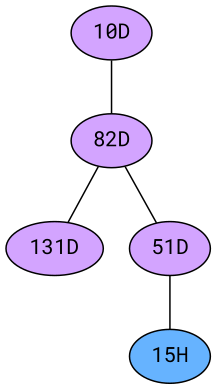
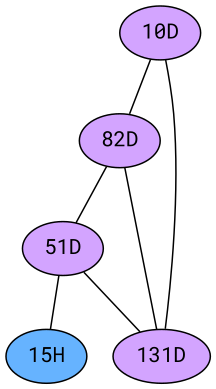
none -> (176, 194)
none -> (112, 302)
